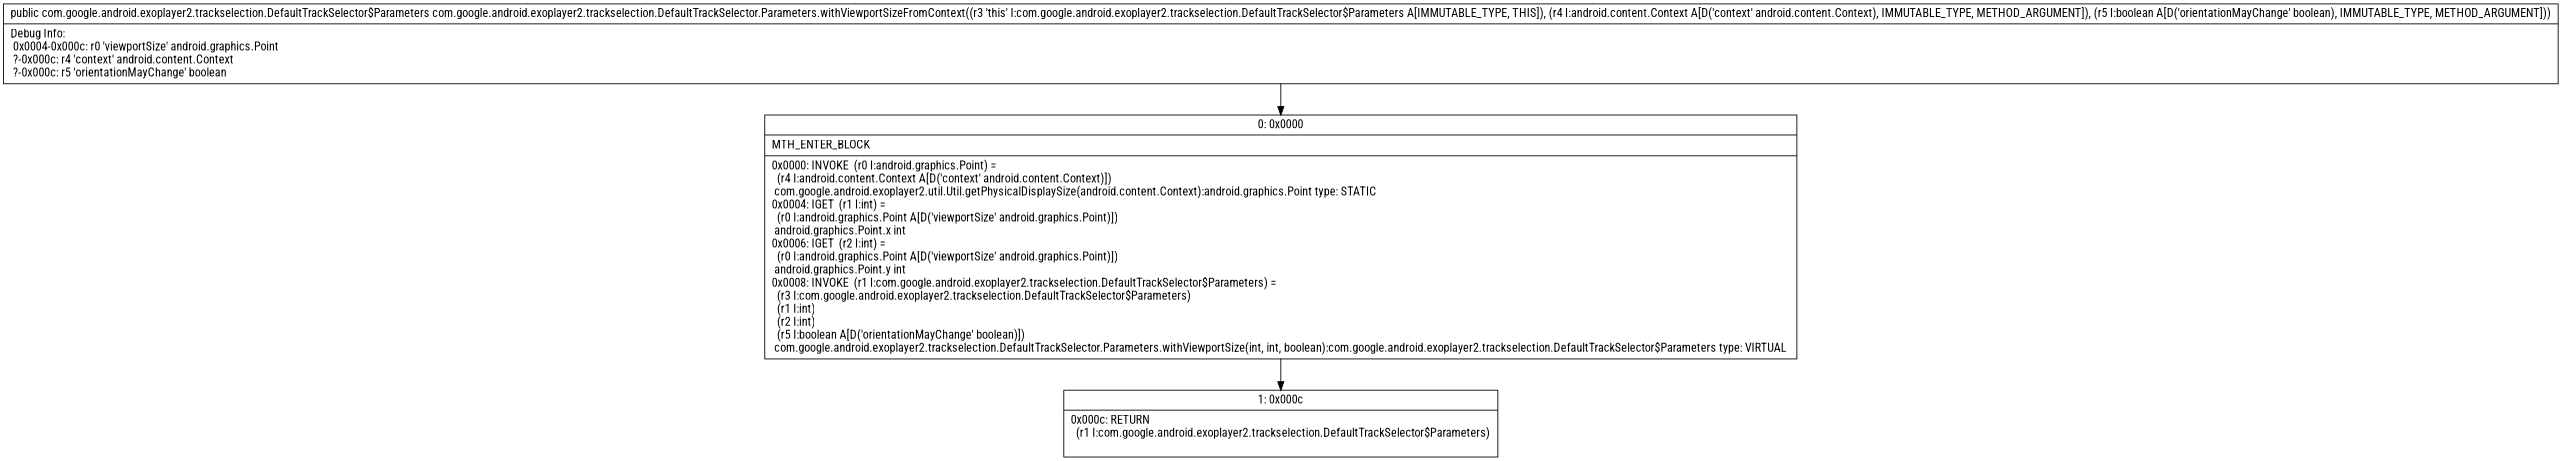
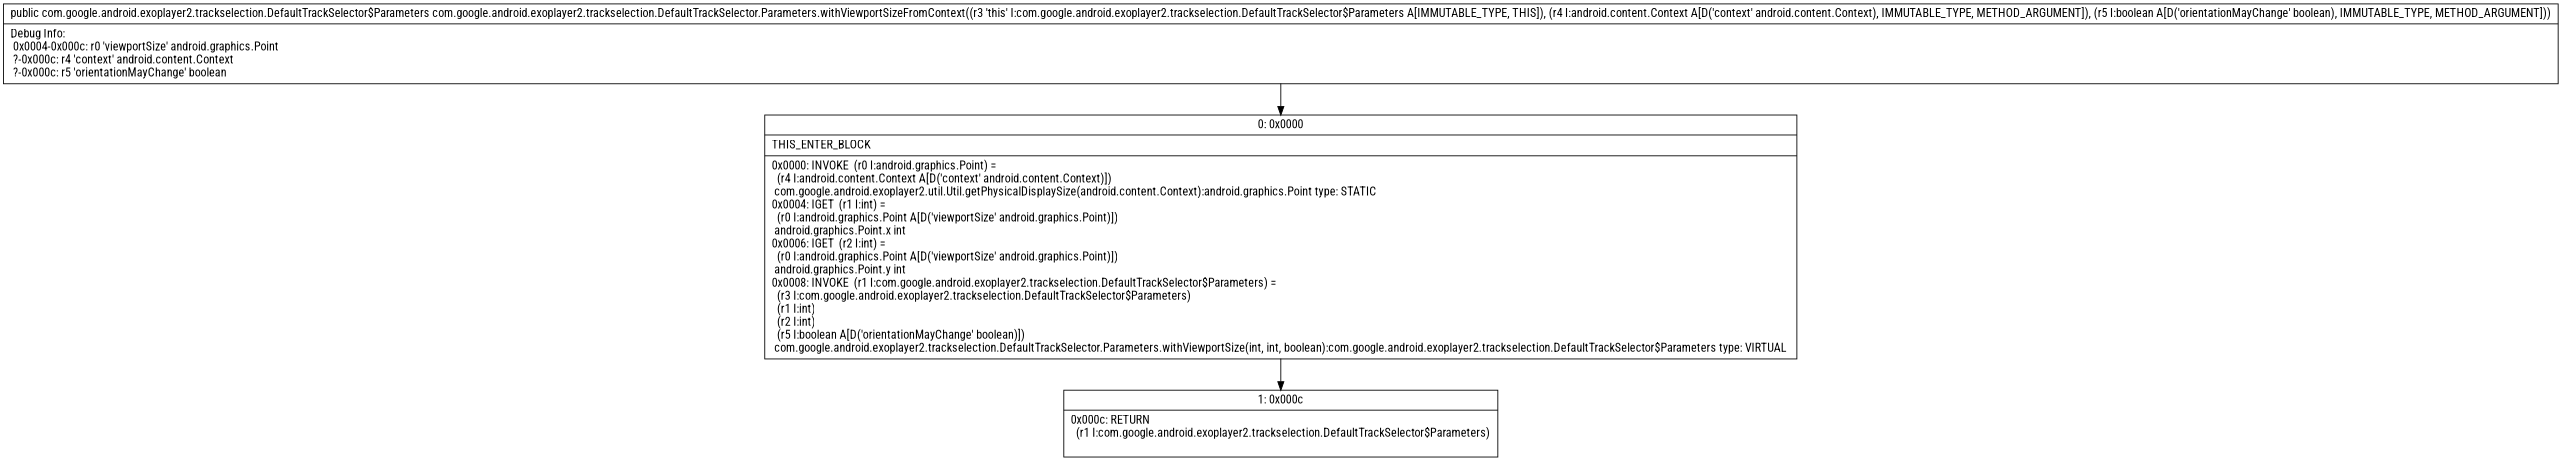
(821, 145) -> (822, 145)
